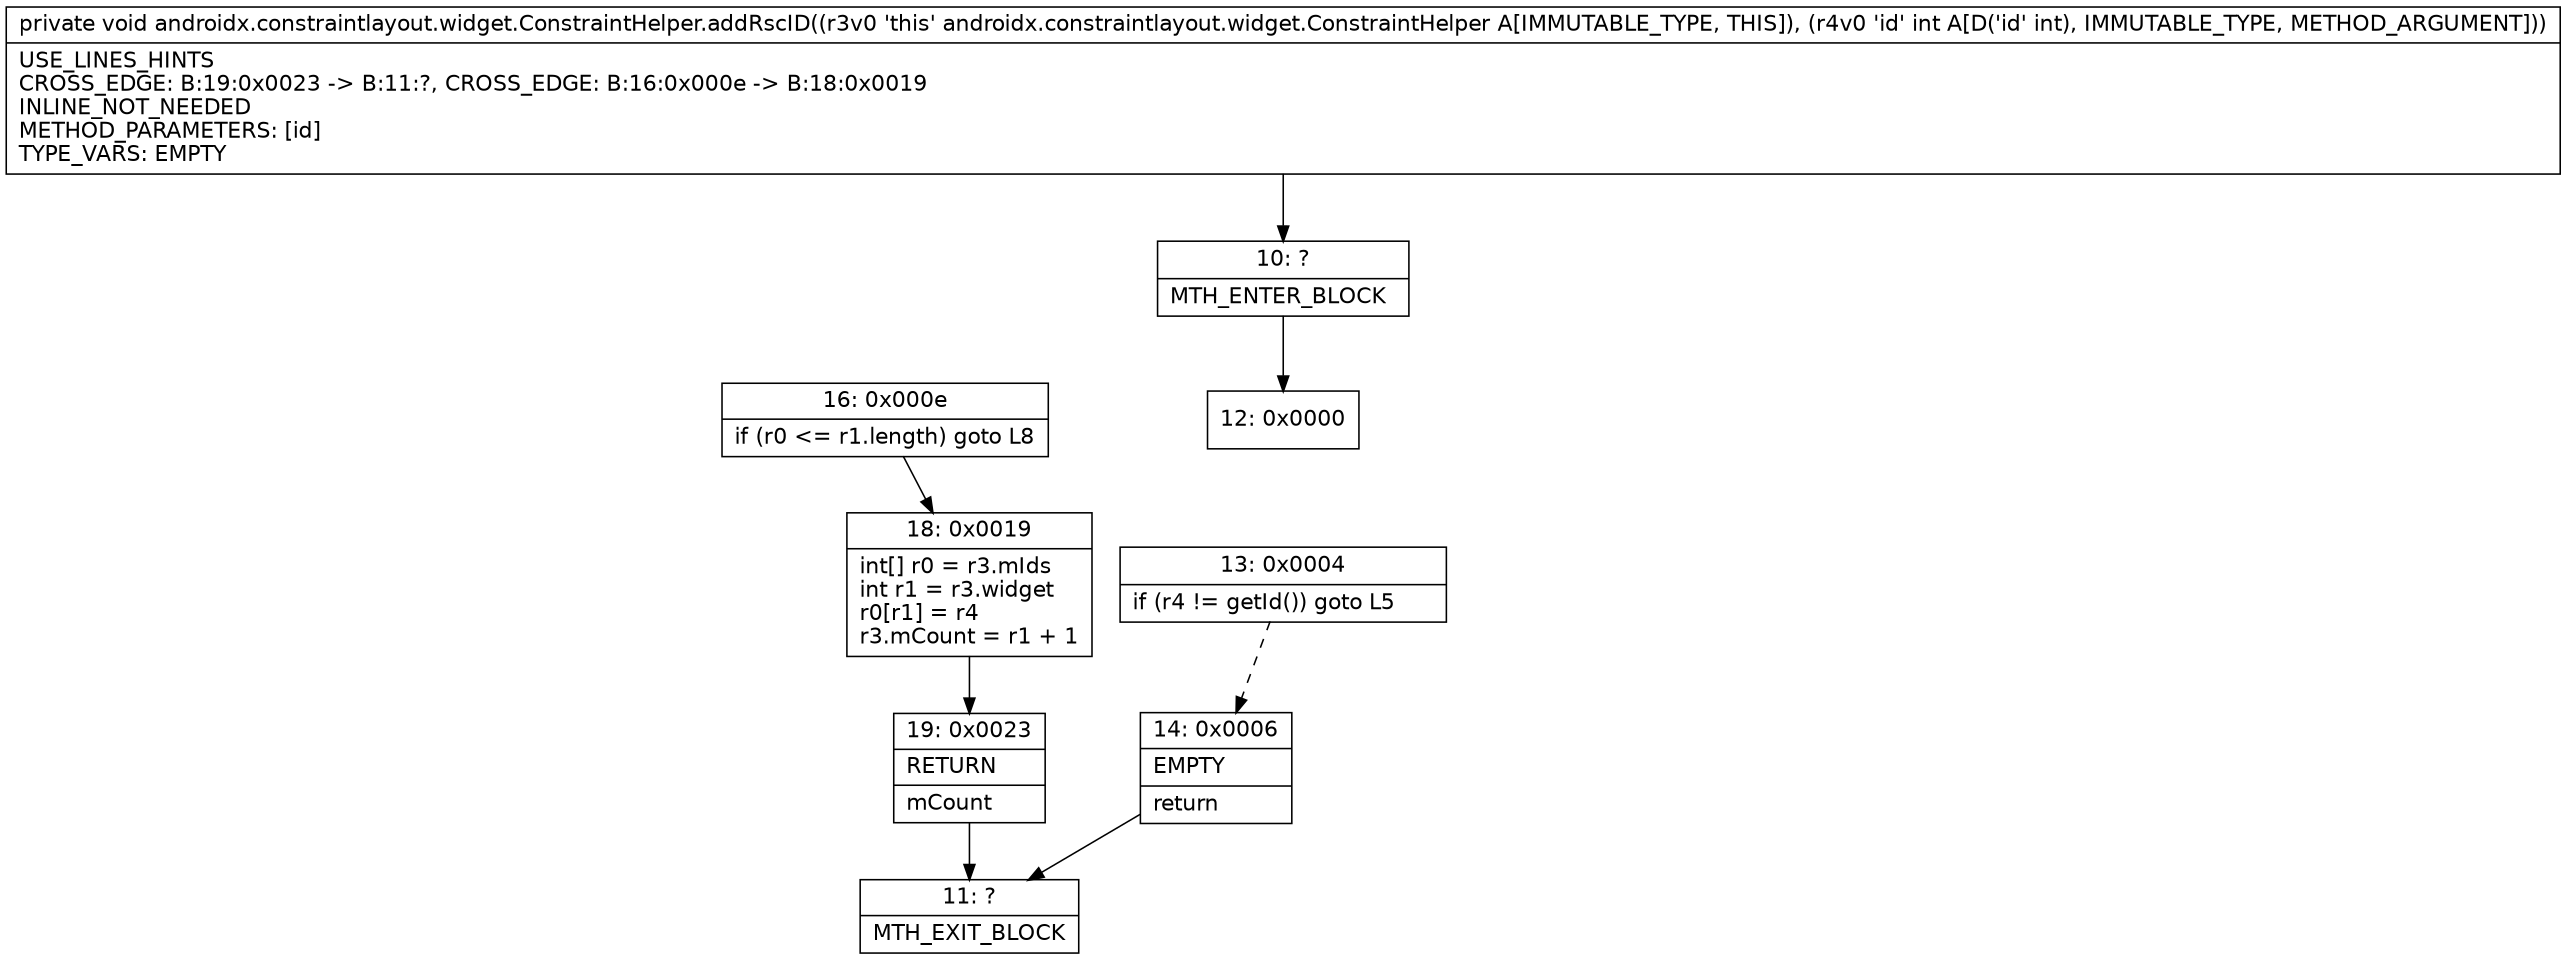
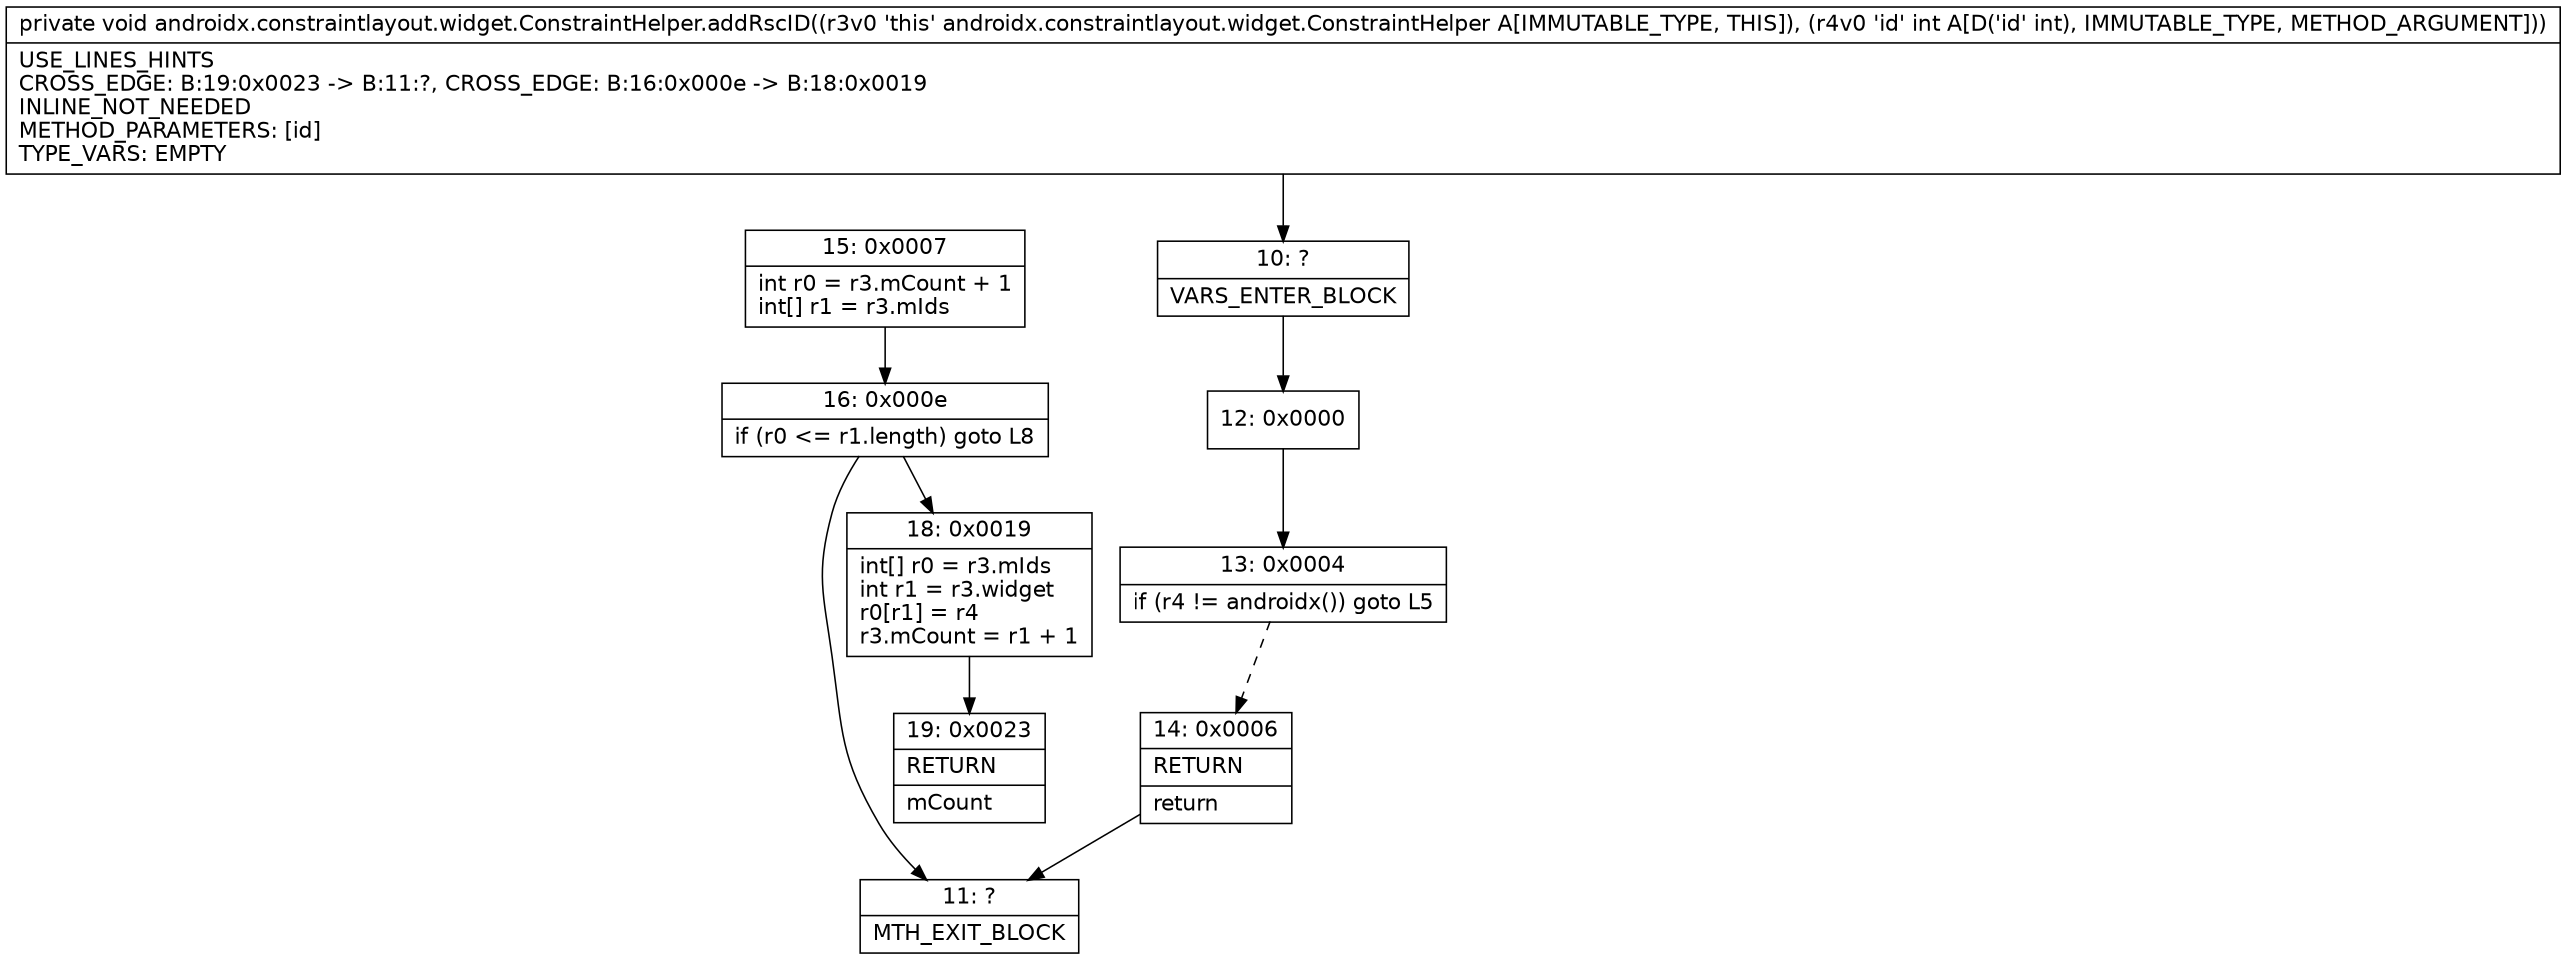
none -> (885, 279)
(1279, 297) -> (1283, 297)
none -> (1283, 490)
(1264, 603) -> (1283, 603)
(1189, 767) -> (1198, 767)
(969, 843) -> (834, 669)
